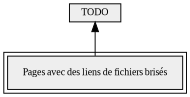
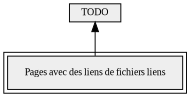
(95, 73) -> (95, 73)
